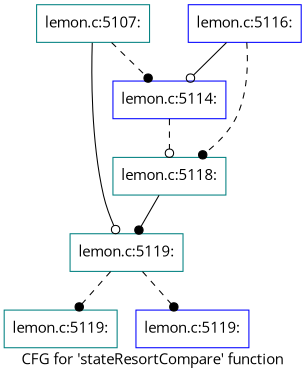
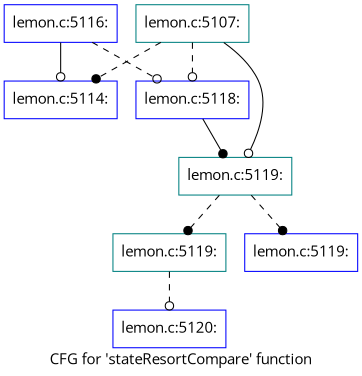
(242, 103) -> (120, 58)
(169, 134) -> (192, 58)
(169, 176) -> (192, 100)
none -> (169, 329)
